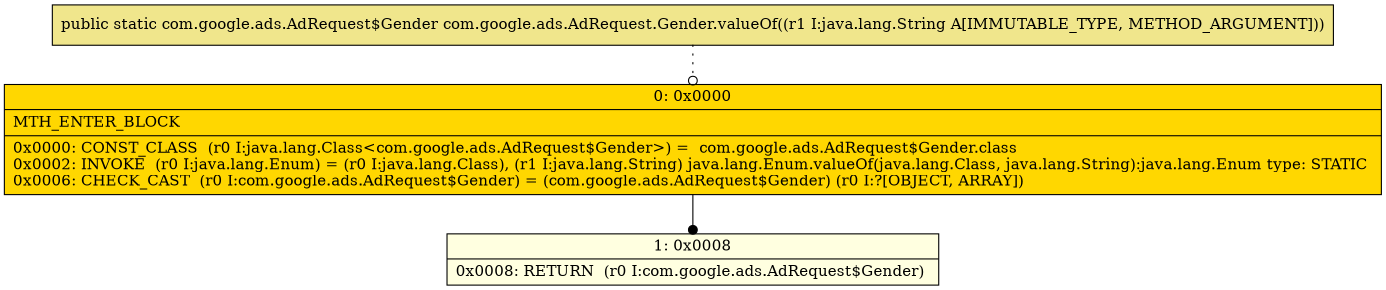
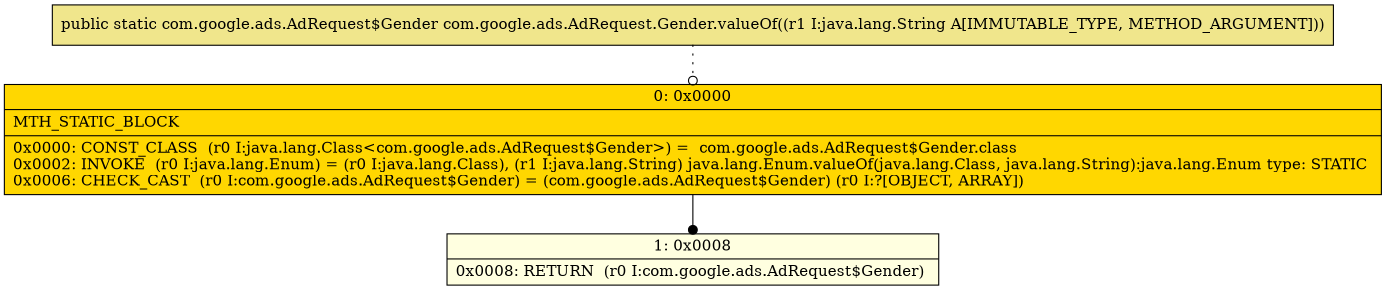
(97, 122) -> (96, 122)
